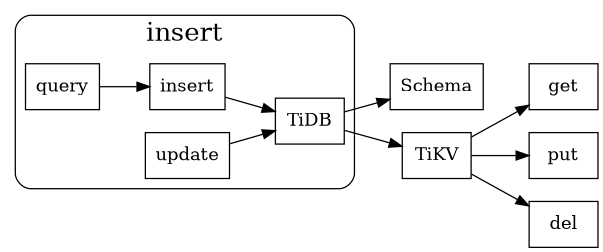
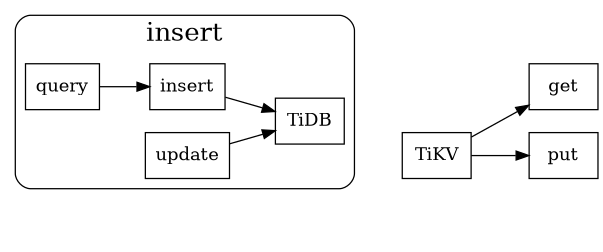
(437, 87) -> none
(367, 137) -> none
(564, 224) -> none
